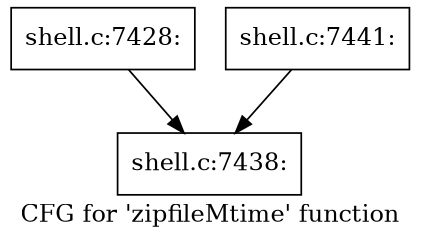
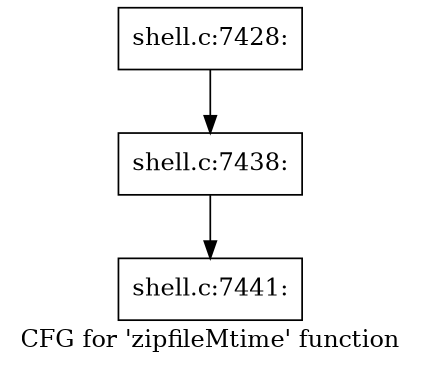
(269, 95) -> (210, 218)
